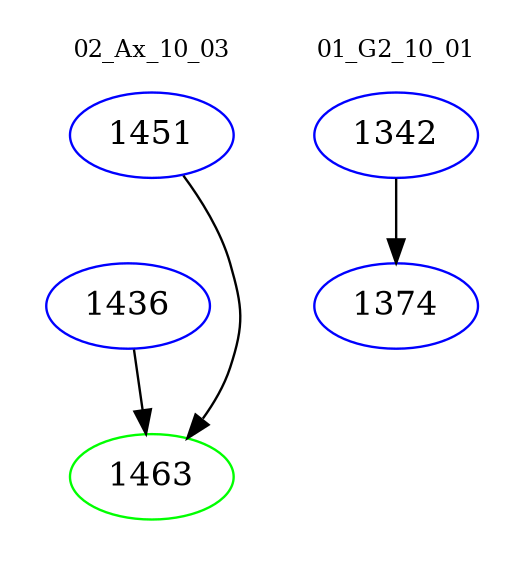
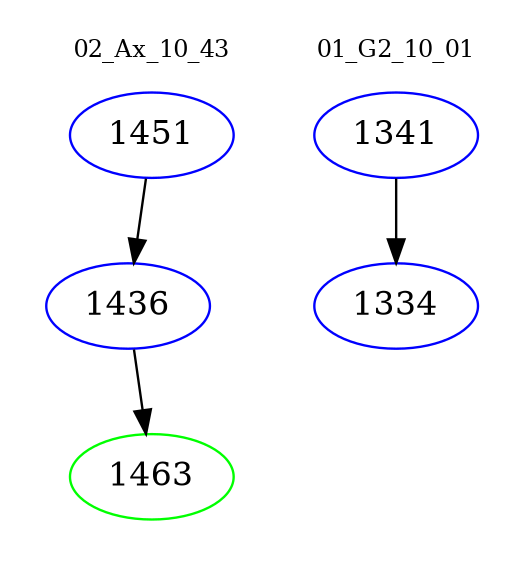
(152, 51) -> (152, 51)
(396, 135) -> (396, 135)
(238, 295) -> (142, 209)
(396, 306) -> (396, 306)
